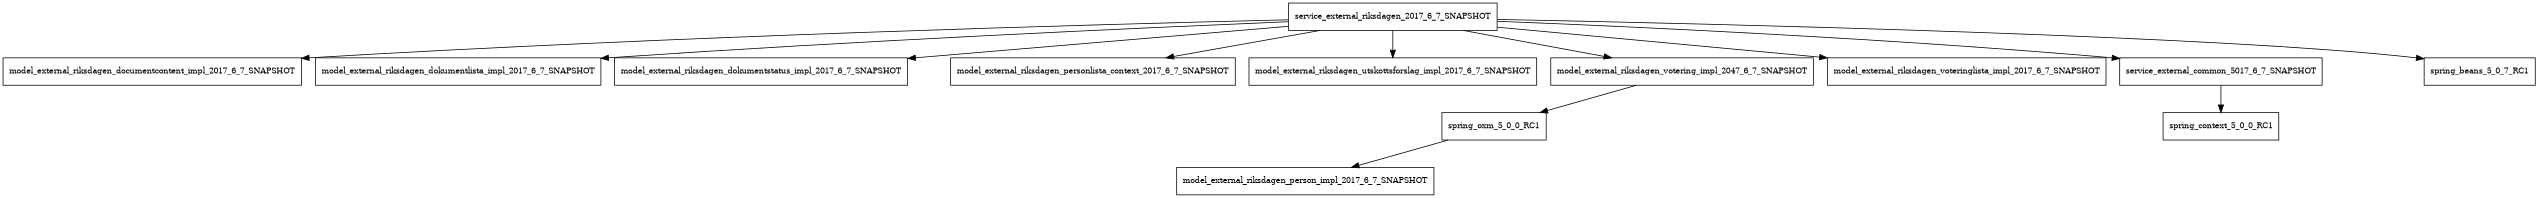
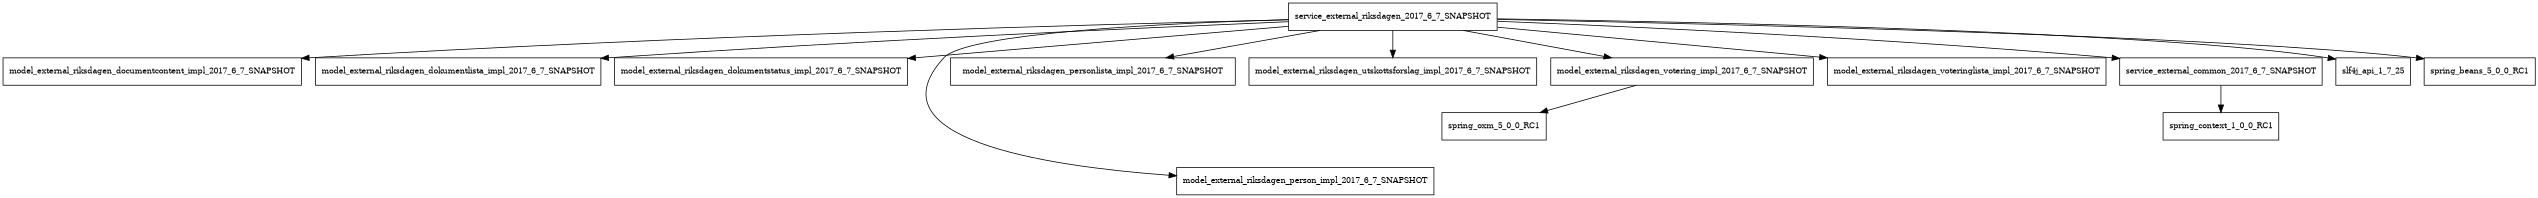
(1093, 72) -> (1093, 72)
(1682, 72) -> (1682, 72)
(2221, 72) -> (2221, 72)
none -> (2373, 72)
(2480, 72) -> (2480, 72)
(2221, 126) -> (2221, 126)
(1403, 153) -> (961, 49)
